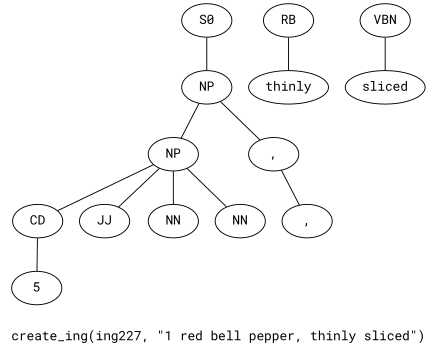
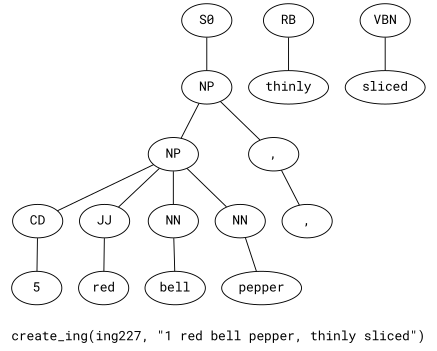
none -> (104, 288)
none -> (175, 288)
none -> (262, 288)
